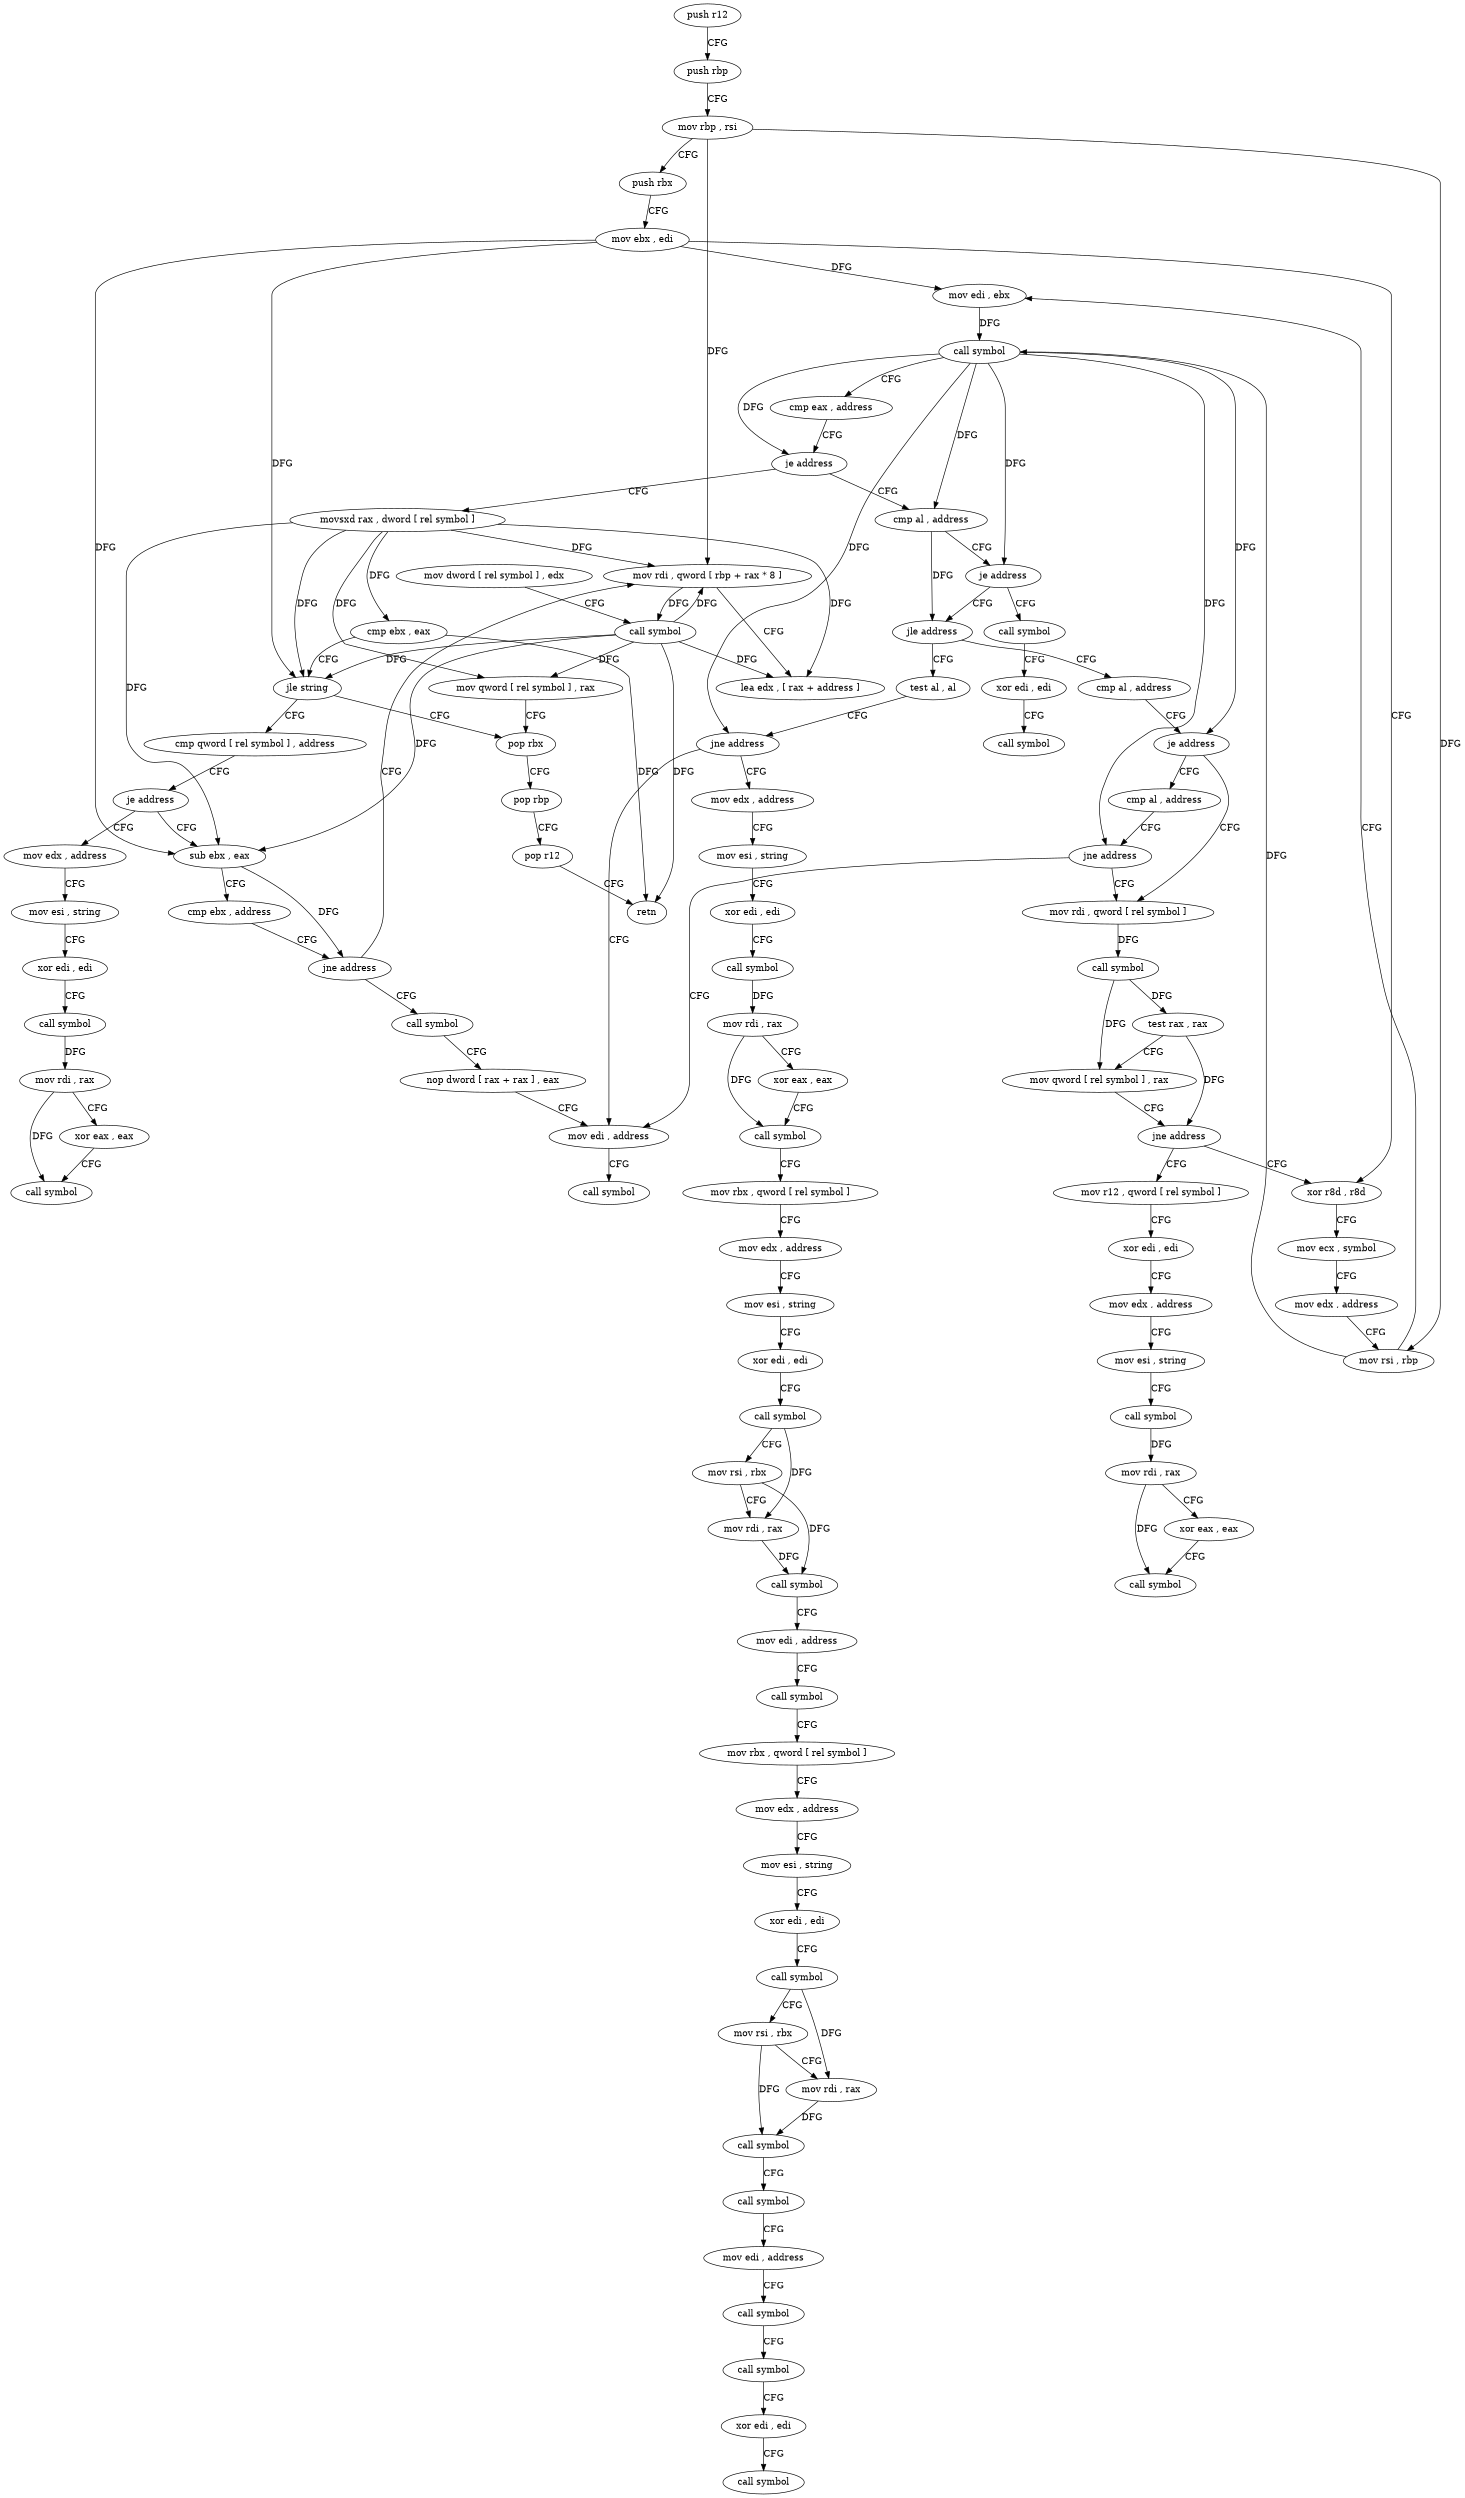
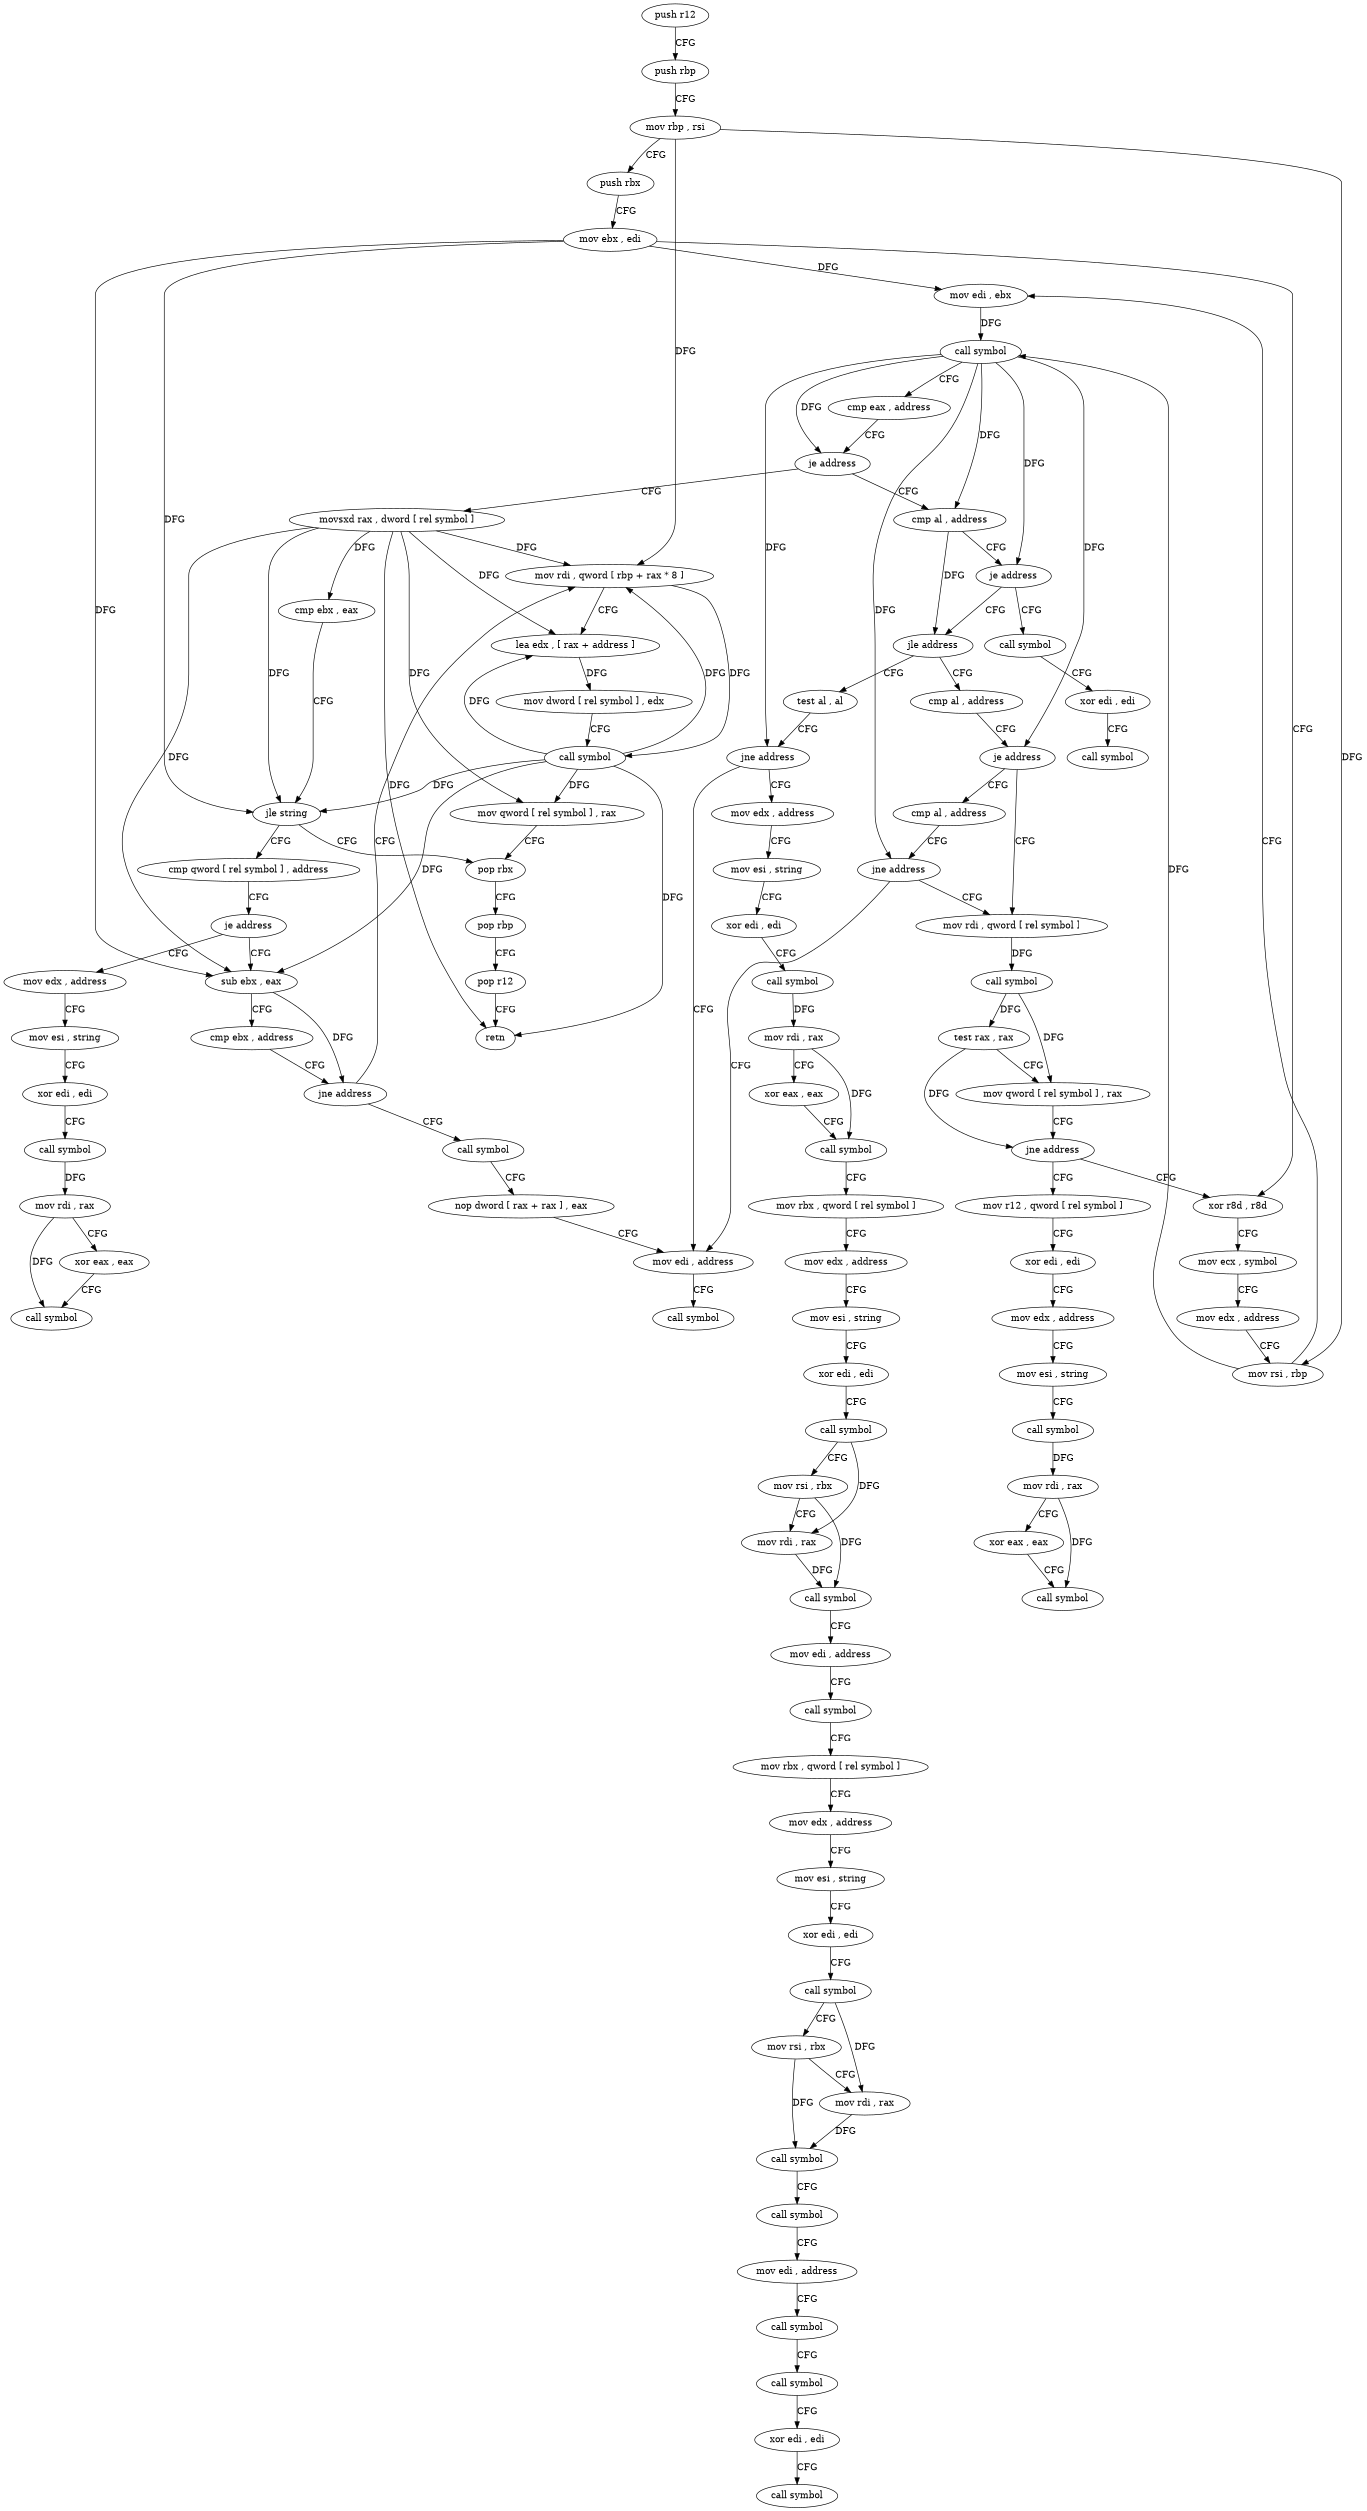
none -> (584, 671)
(631, 690) -> (389, 787)
